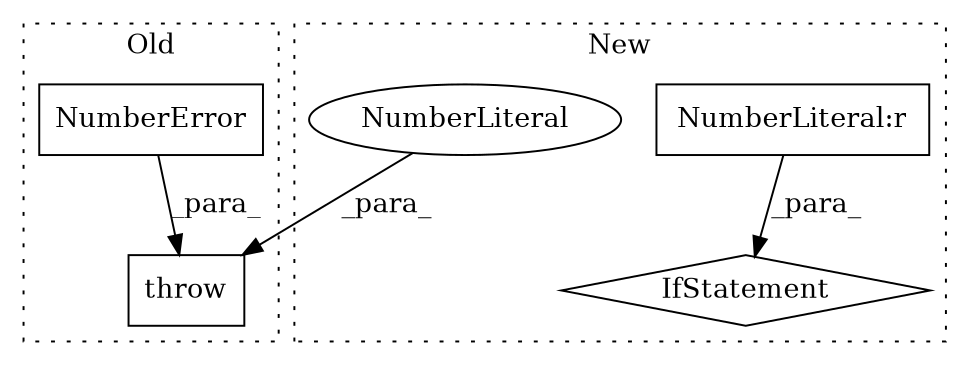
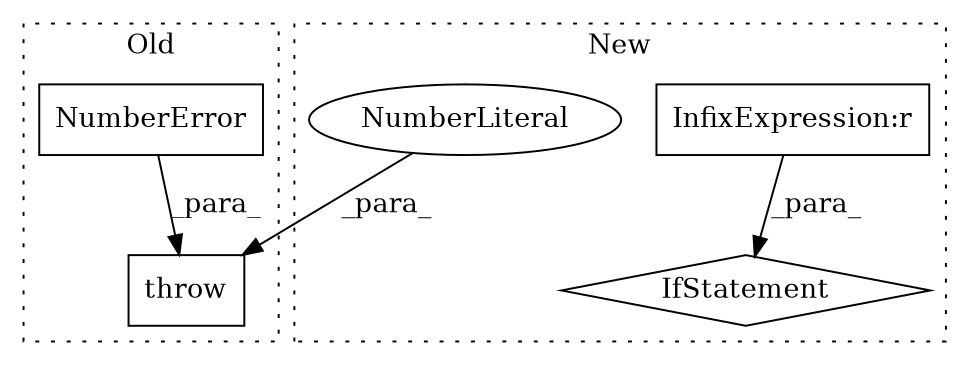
(793, 120) -> (793, 120)
